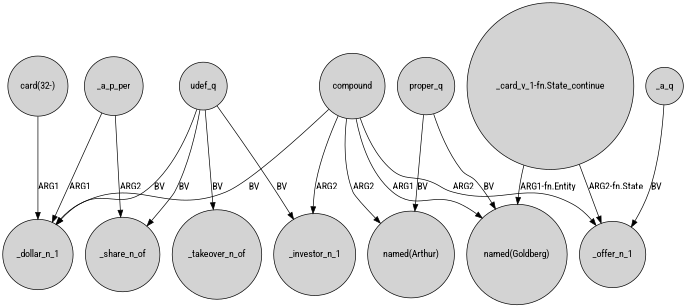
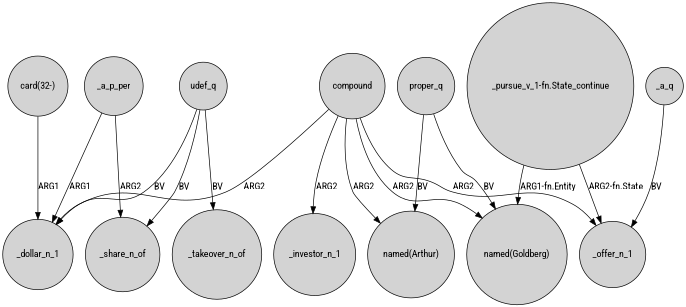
(550, 86) -> (550, 86)
(254, 159) -> none
(254, 187) -> (254, 187)
(403, 187) -> (403, 187)
